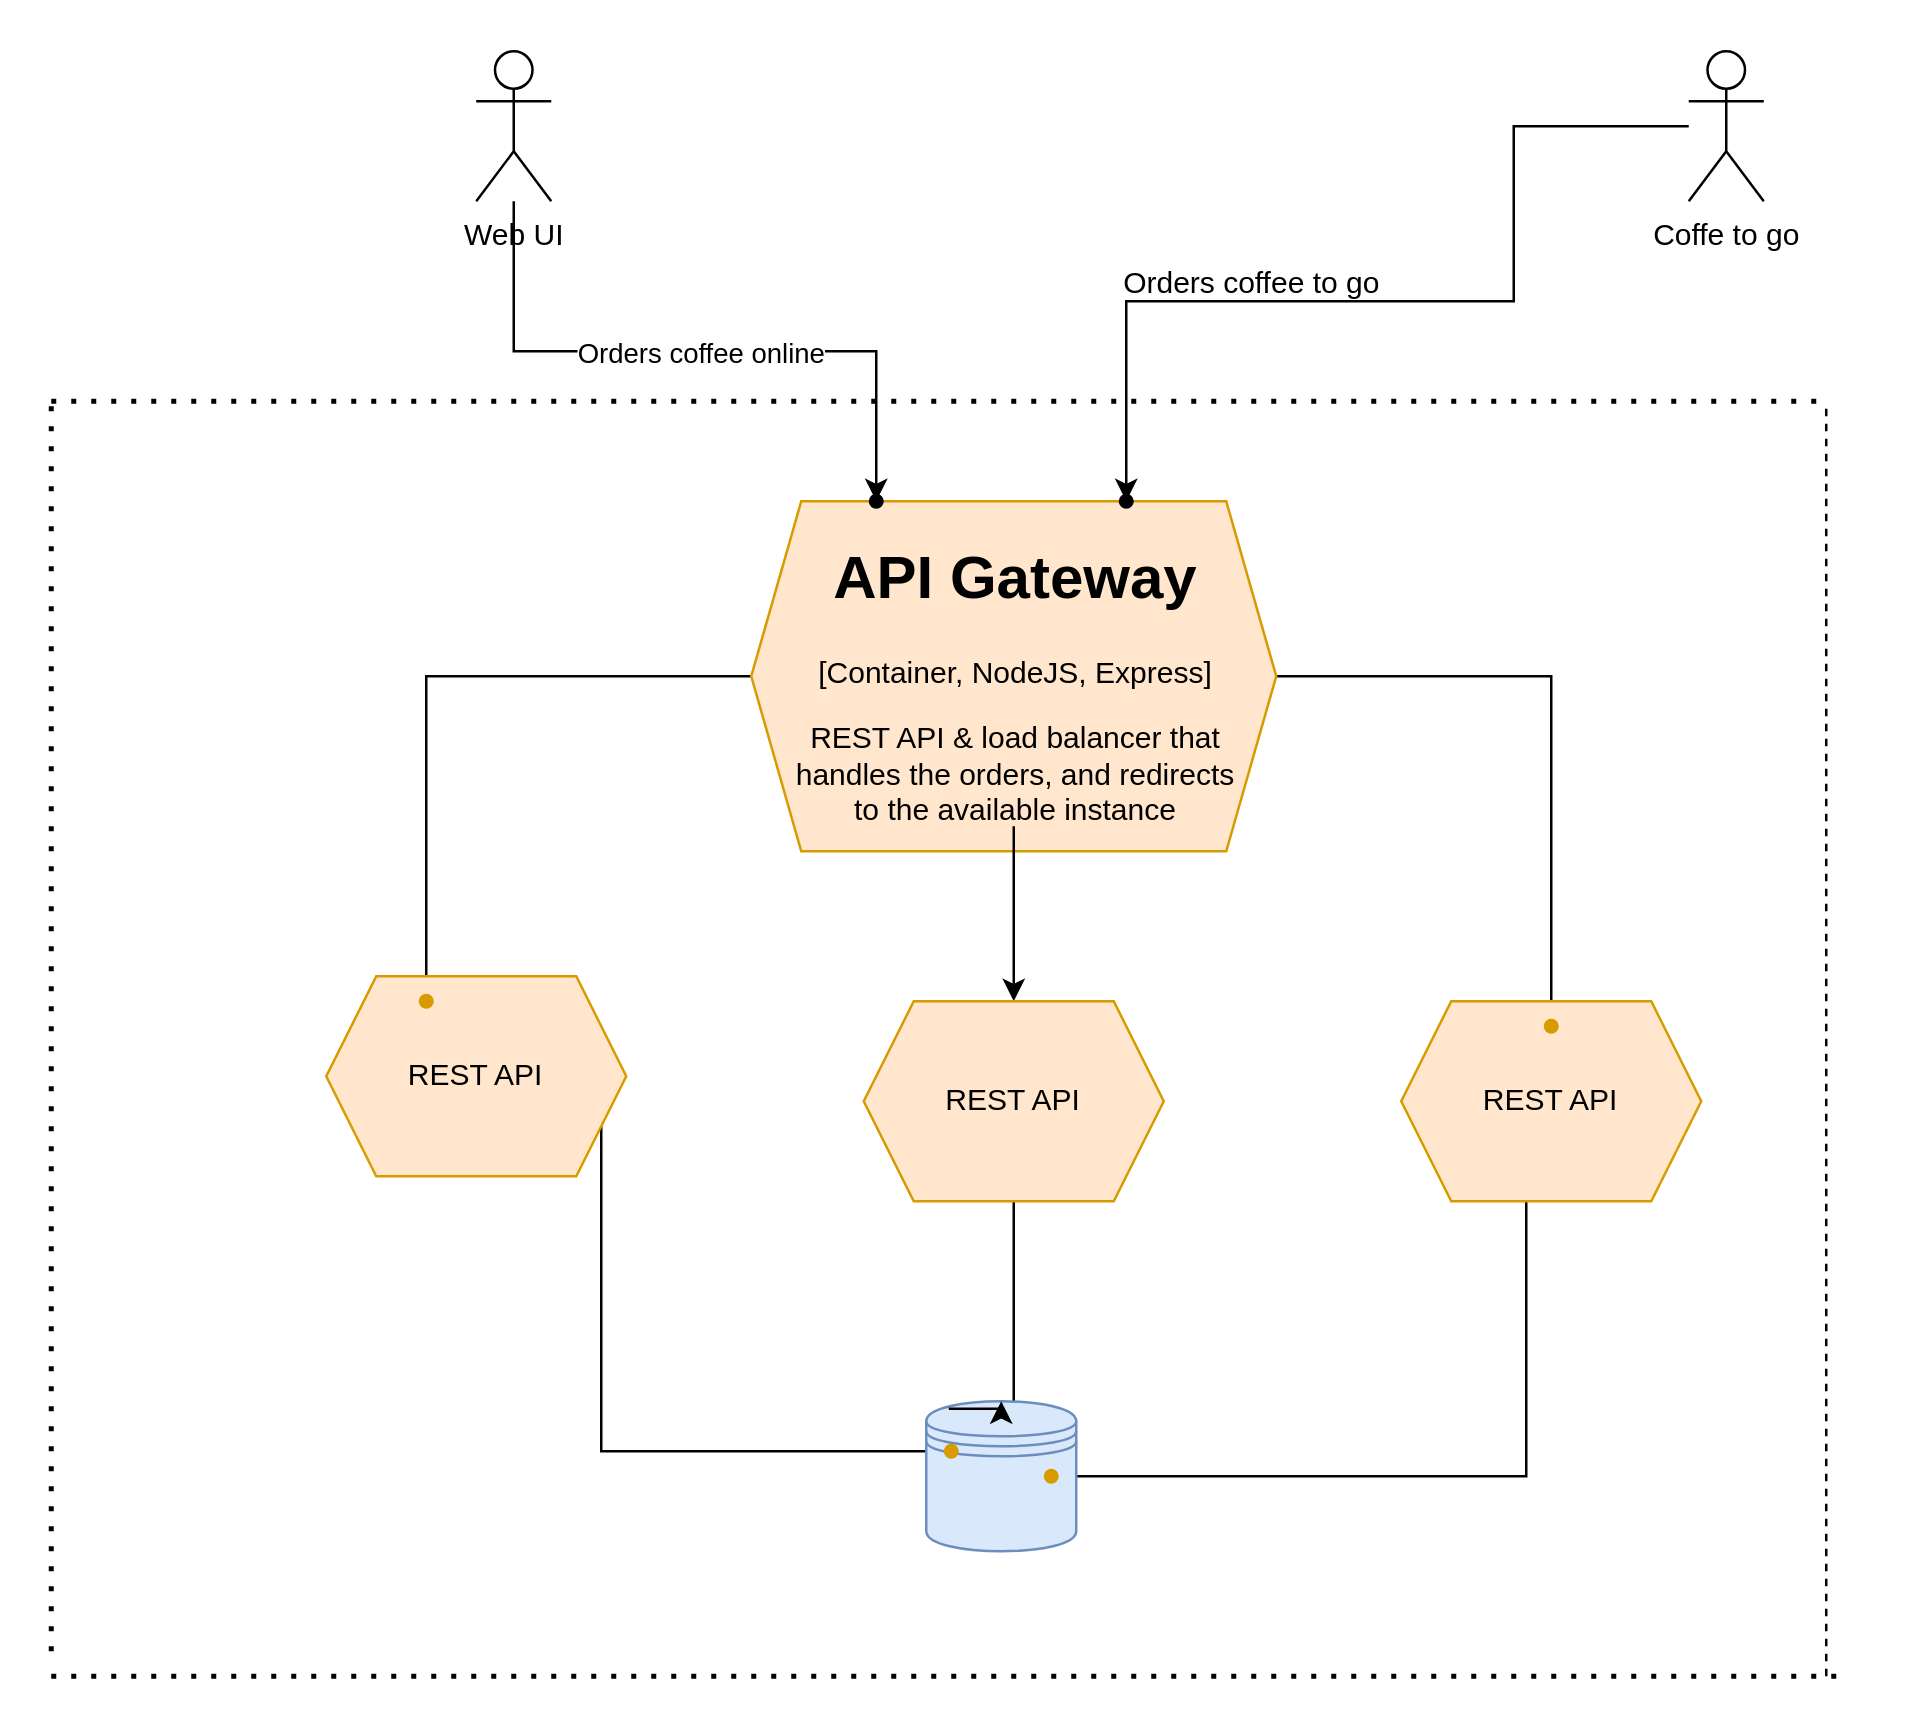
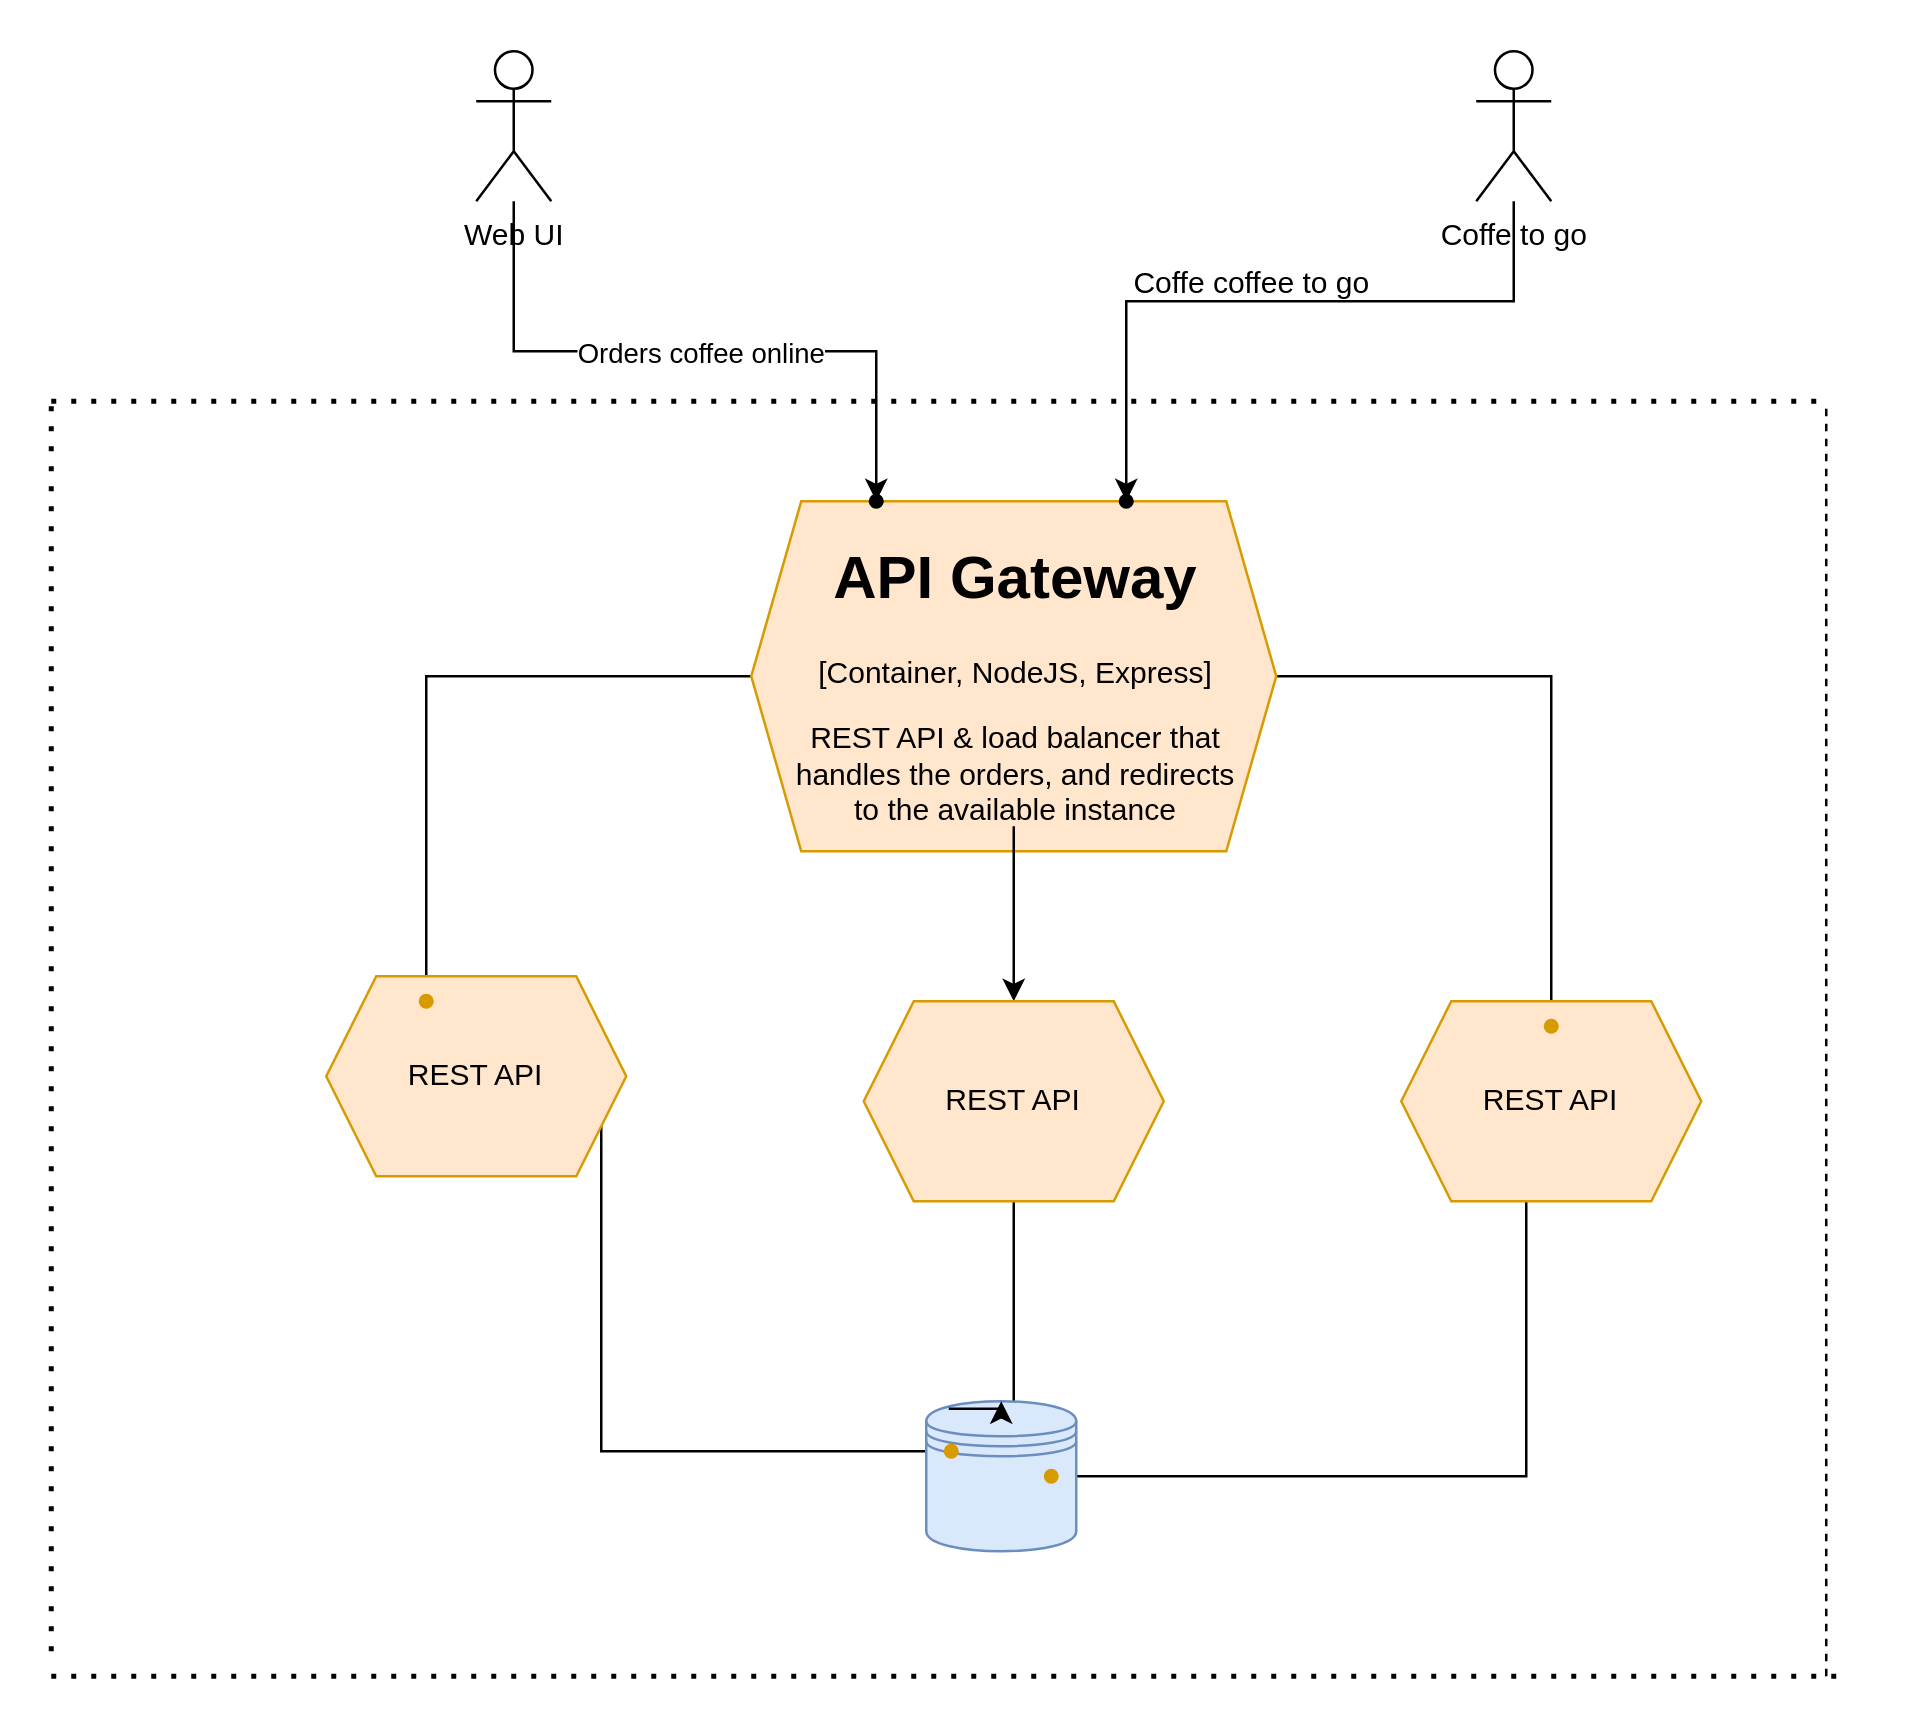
(1726, 126) -> (1514, 126)
(1253, 284) -> (1253, 284)
